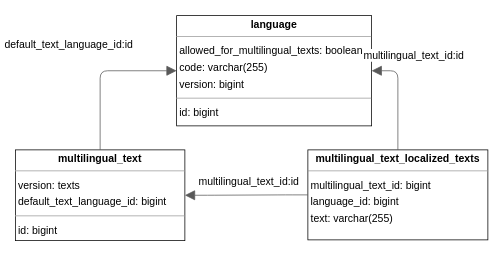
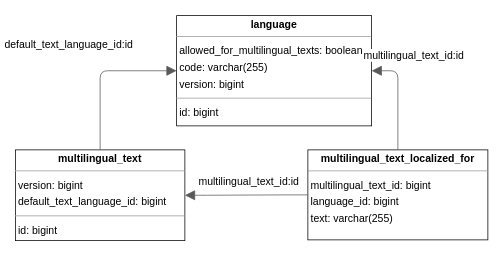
(100, 175) -> (100, 175)
(394, 175) -> (388, 175)
